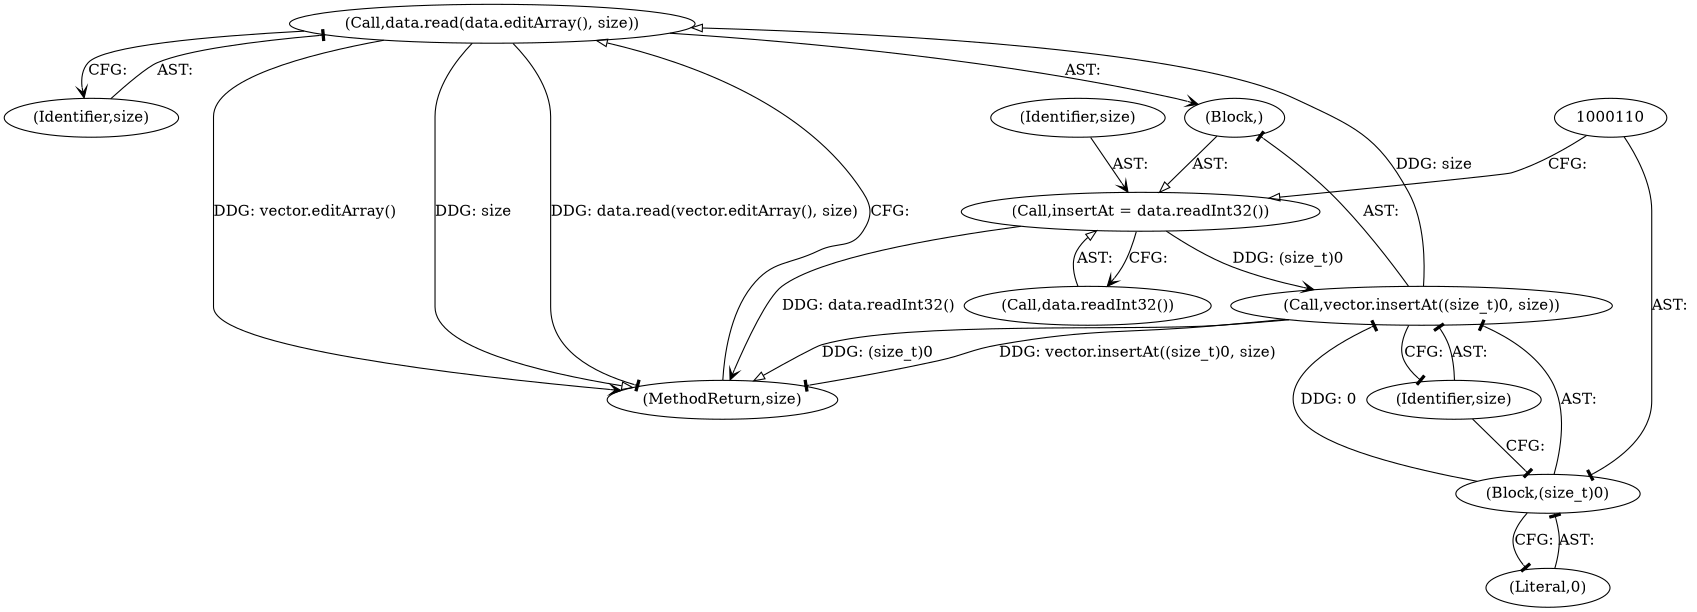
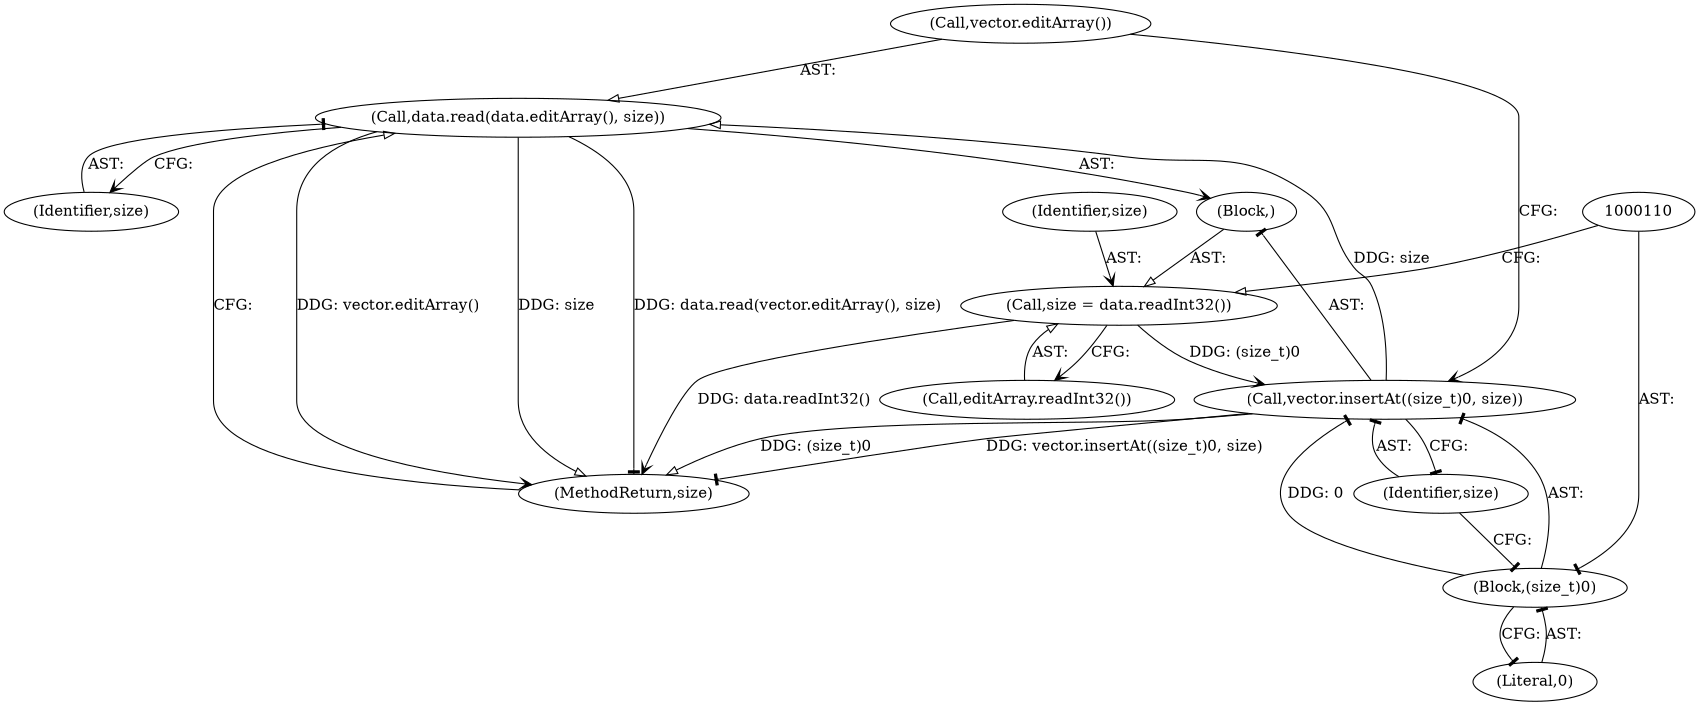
none -> (1021, 24)
(1141, 212) -> (1119, 306)
(1088, 306) -> (1027, 400)
